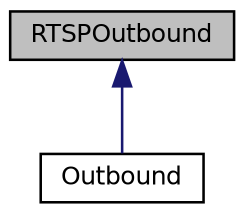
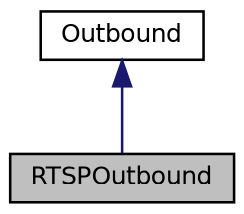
(122, 120) -> (122, 120)
